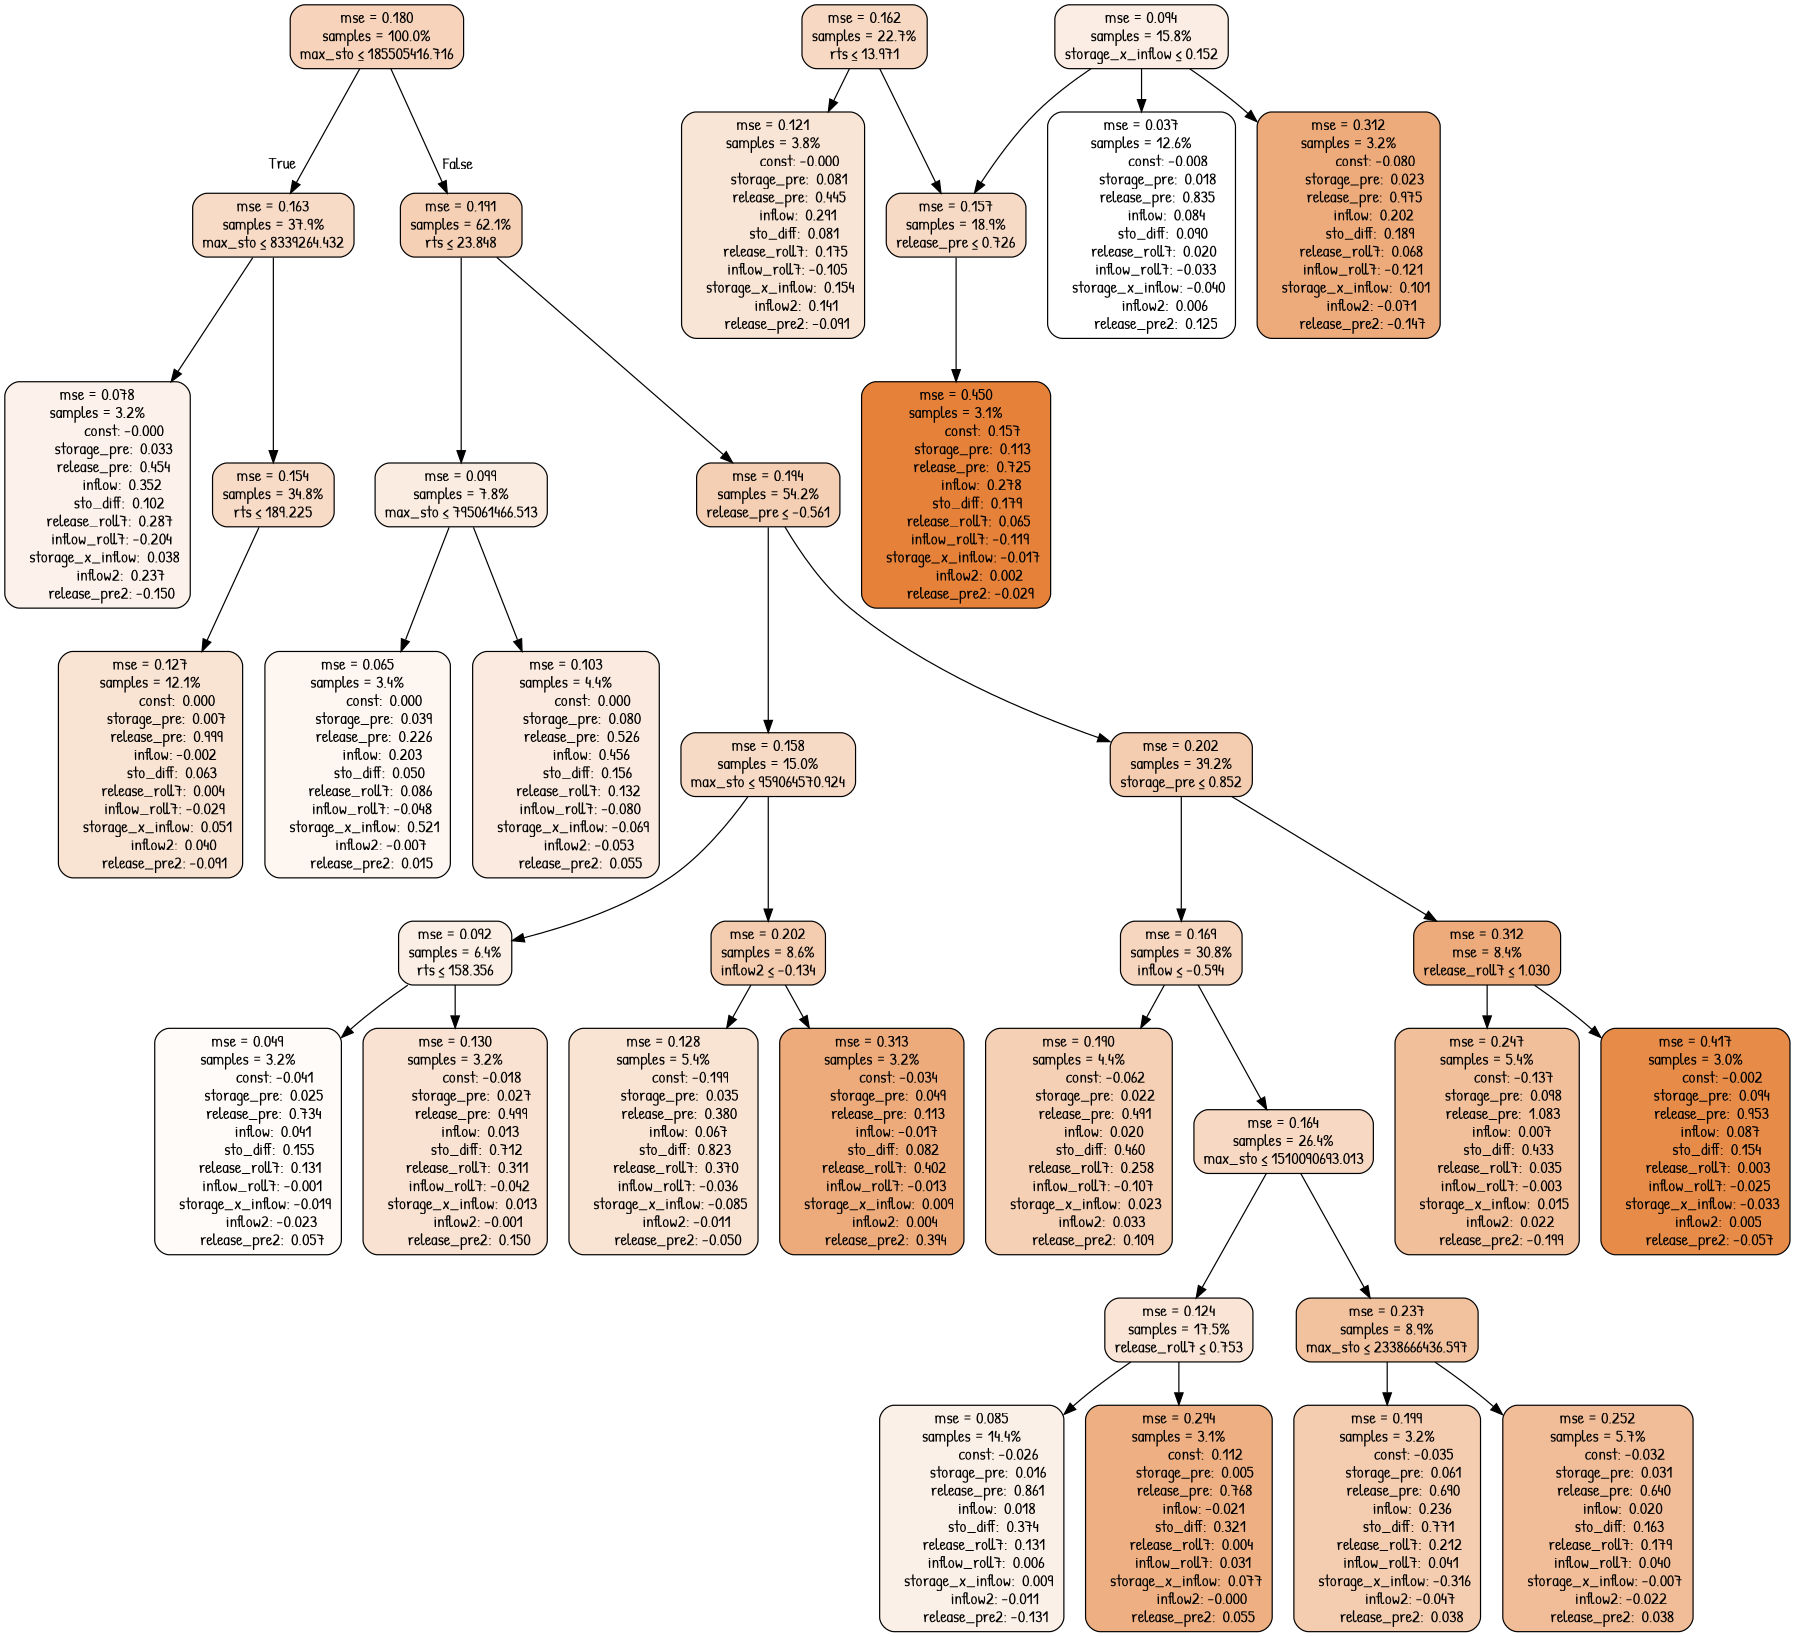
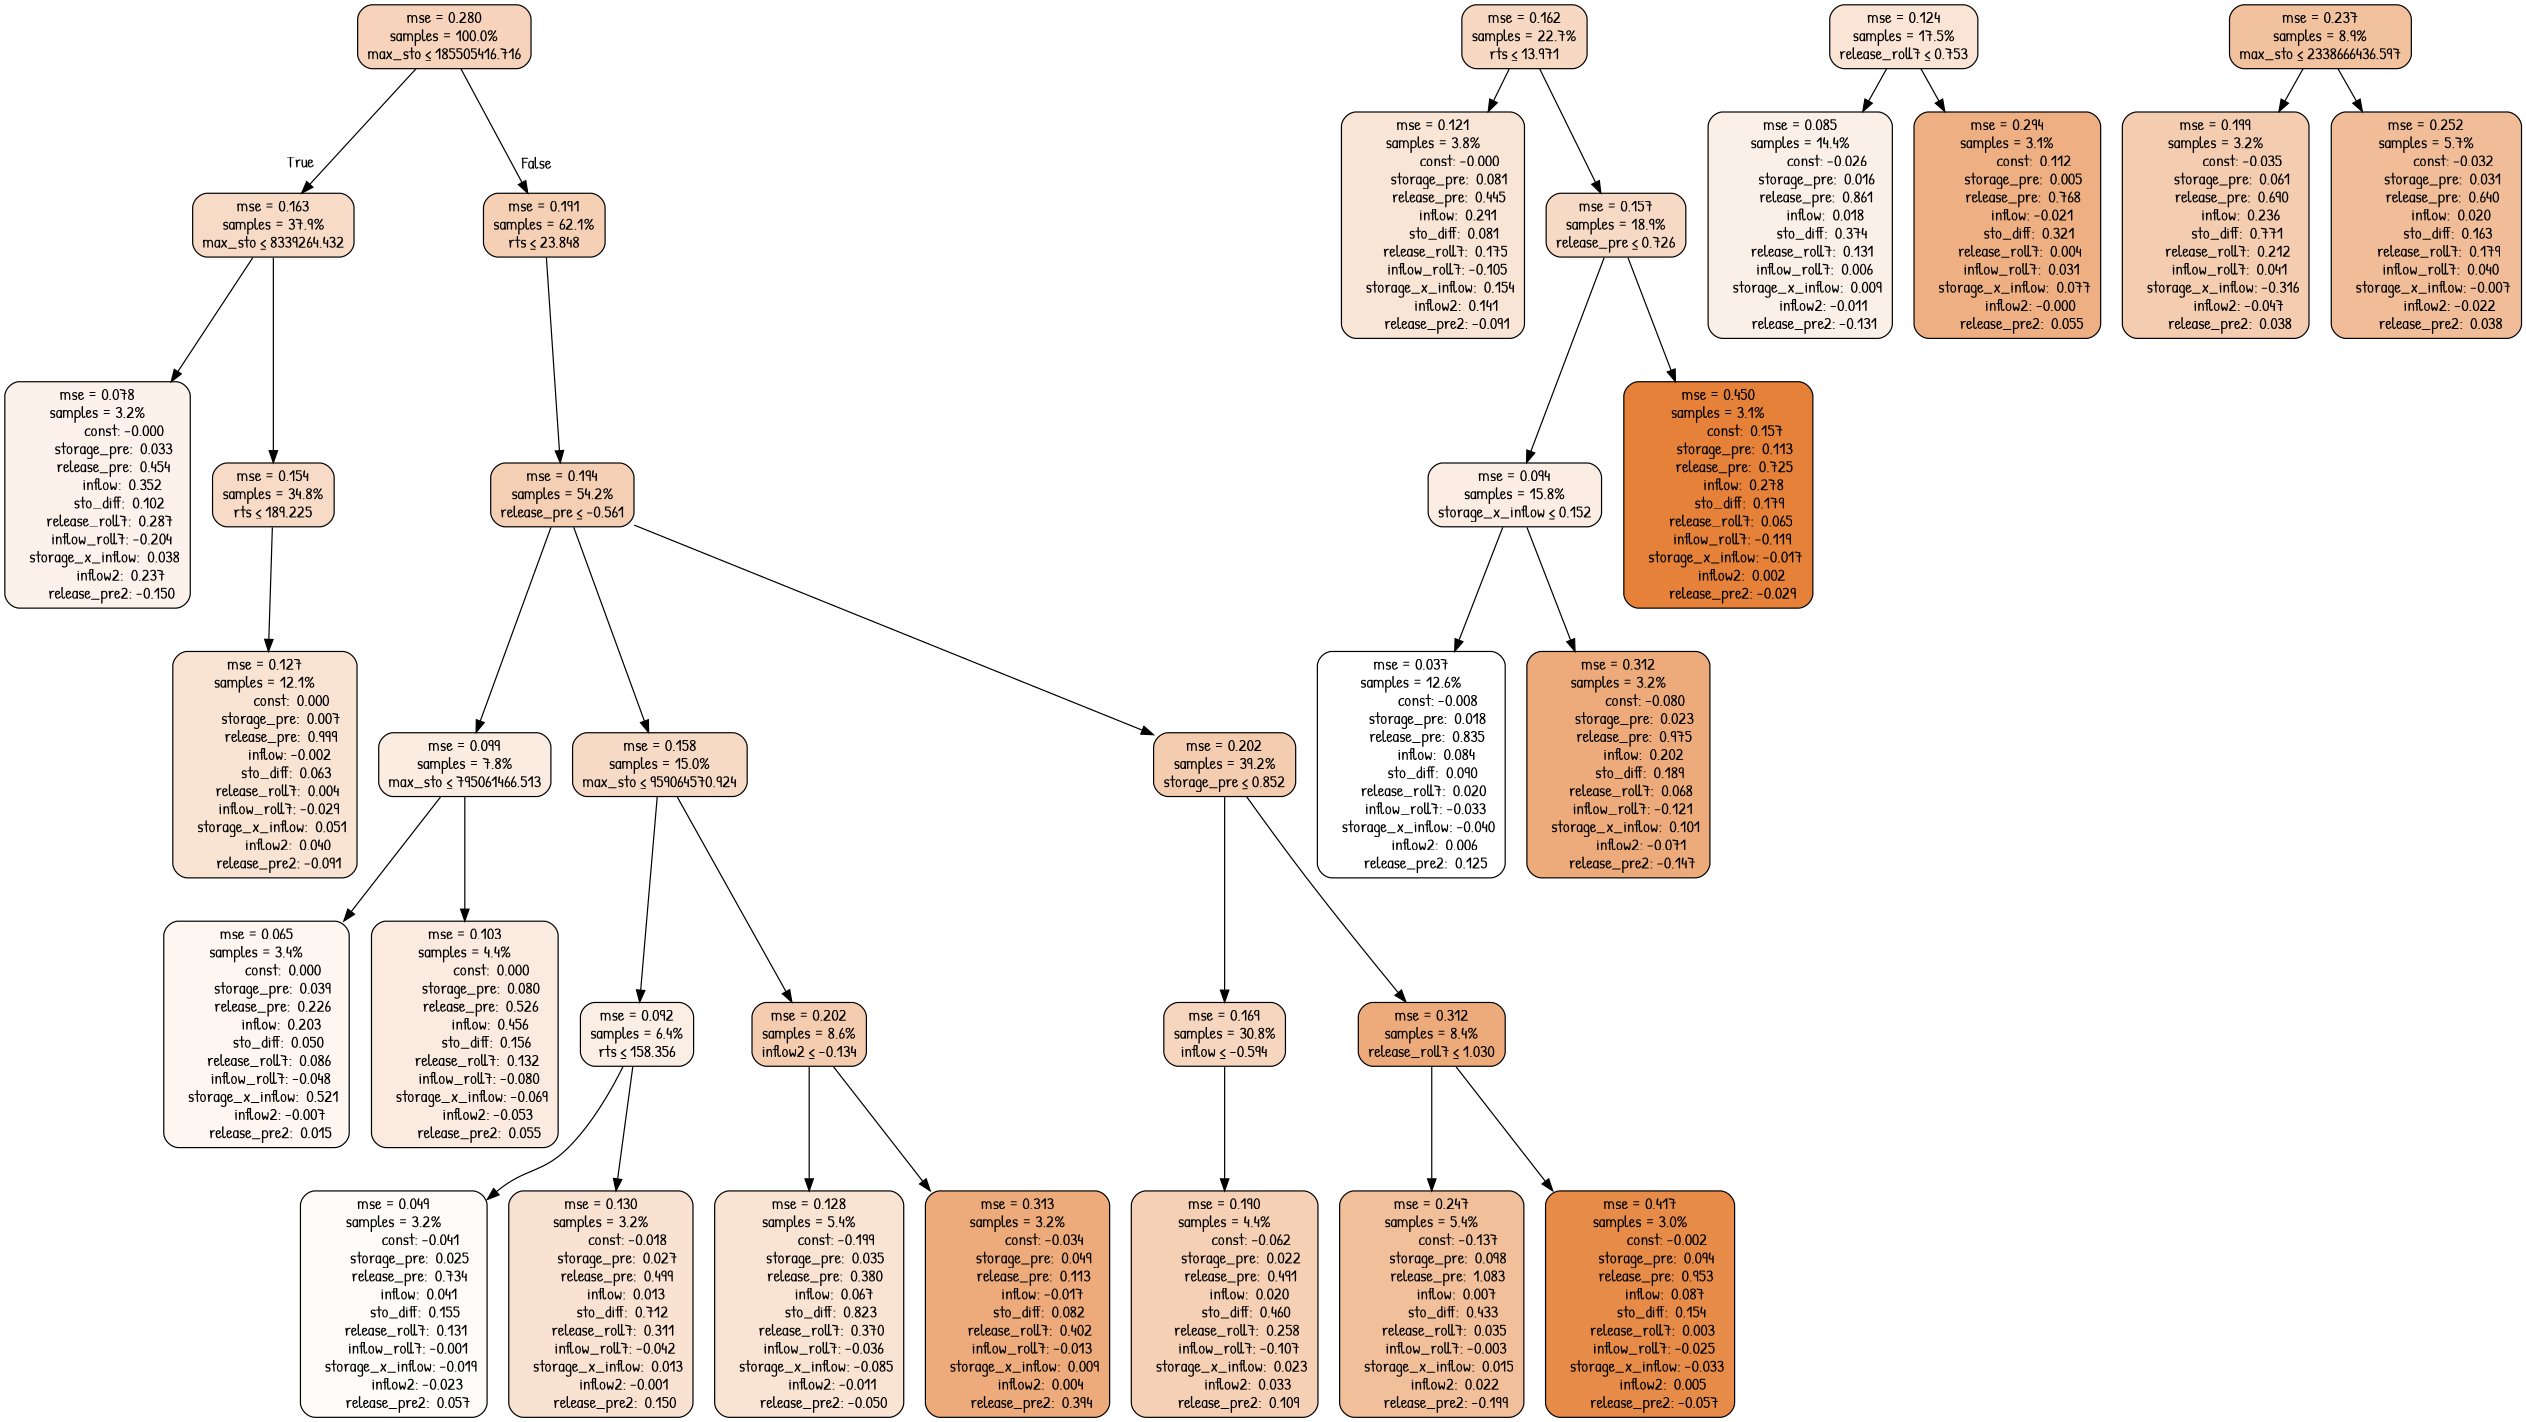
(377, 37) -> (444, 37)
(1030, 119) -> (1568, 354)
(461, 354) -> (516, 624)
(1487, 953) -> (1432, 1034)
(1284, 1142) -> none
